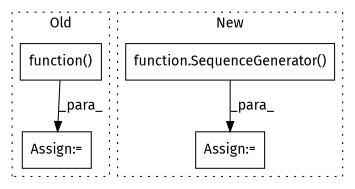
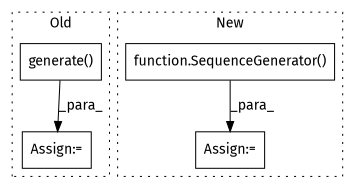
(61, 62) -> (61, 62)
